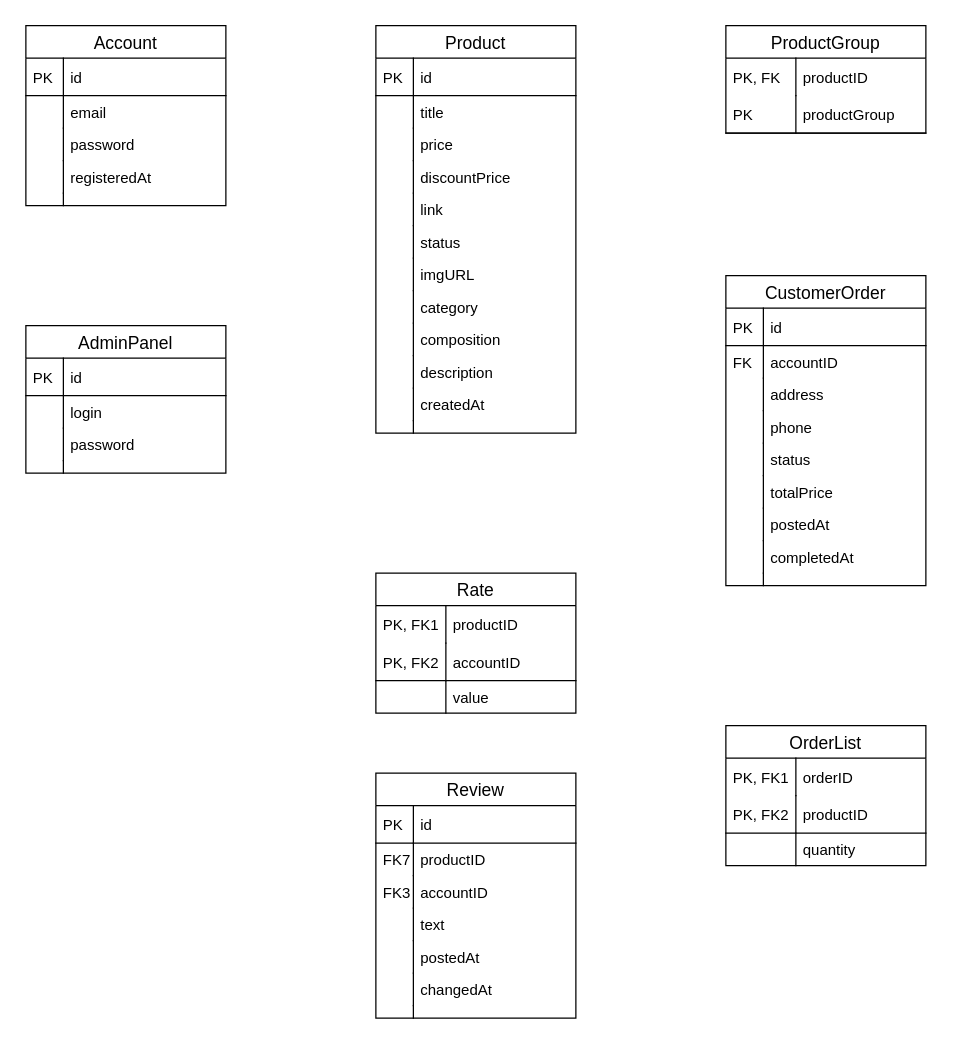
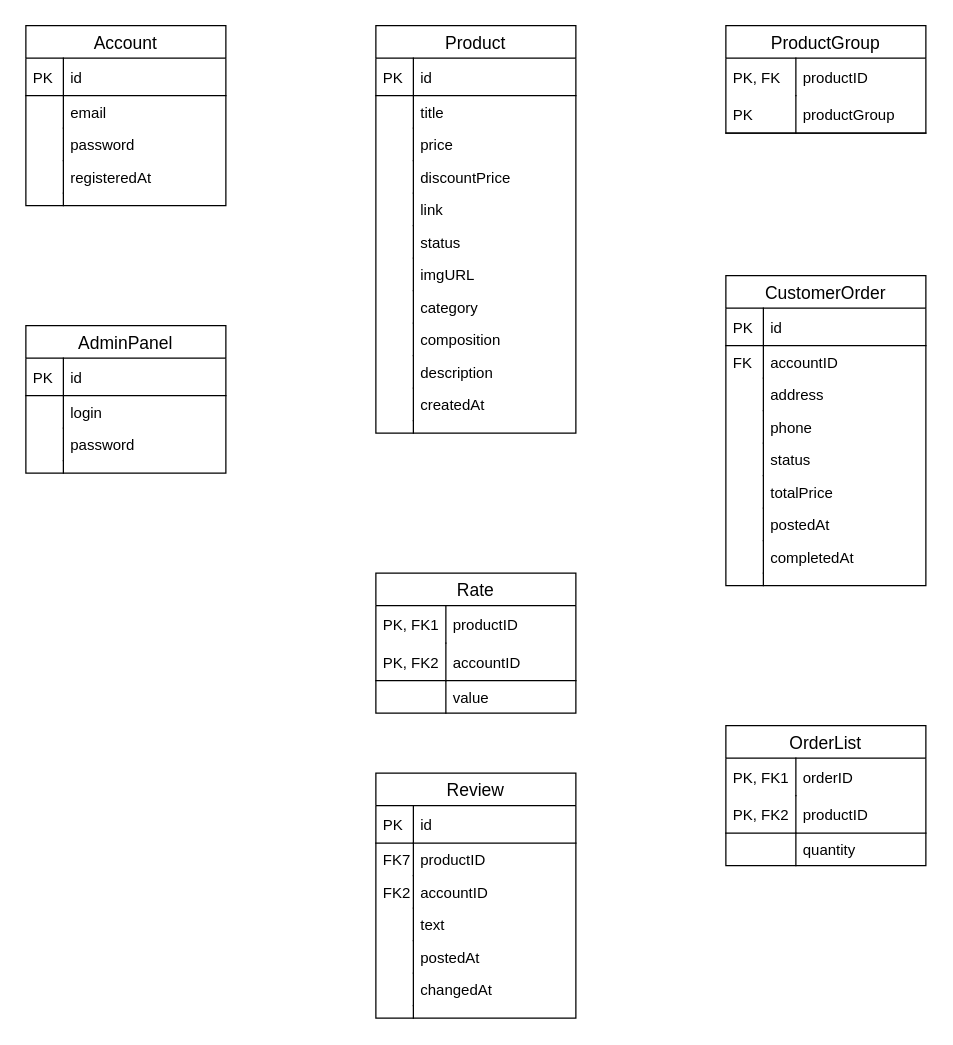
(395, 893) -> (395, 893)
